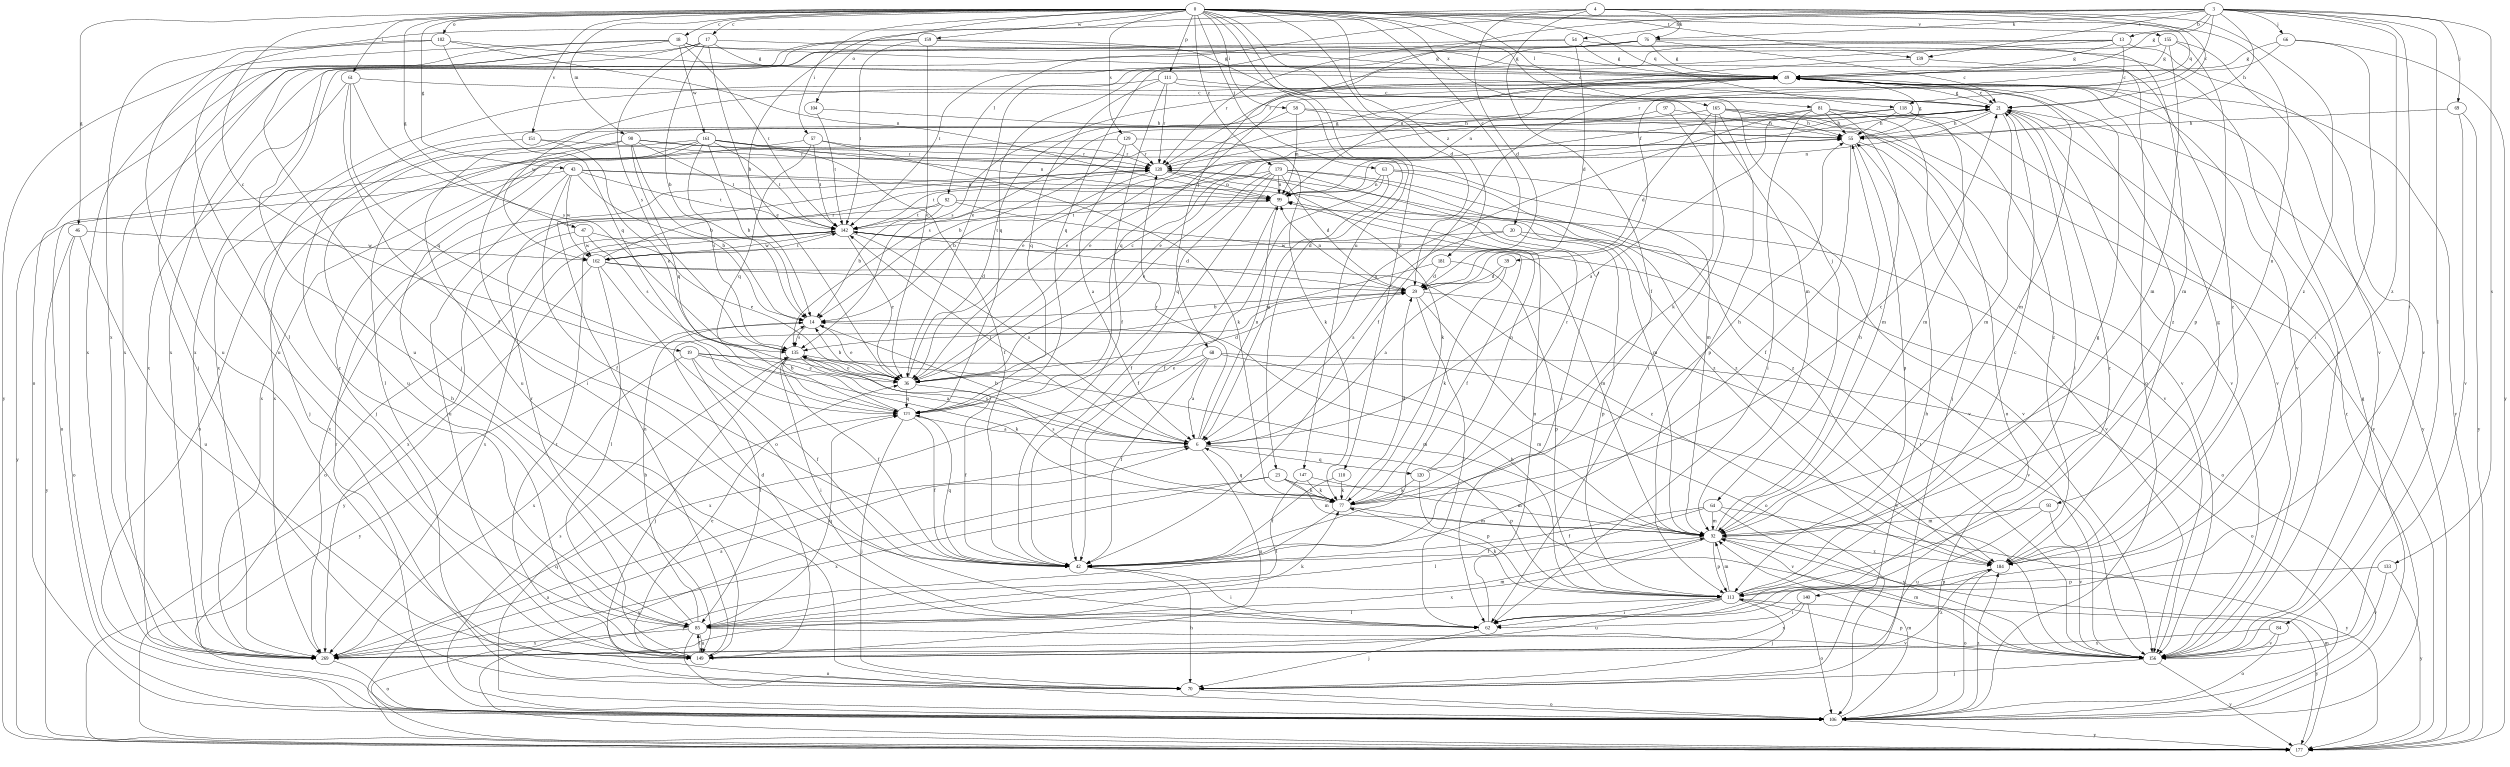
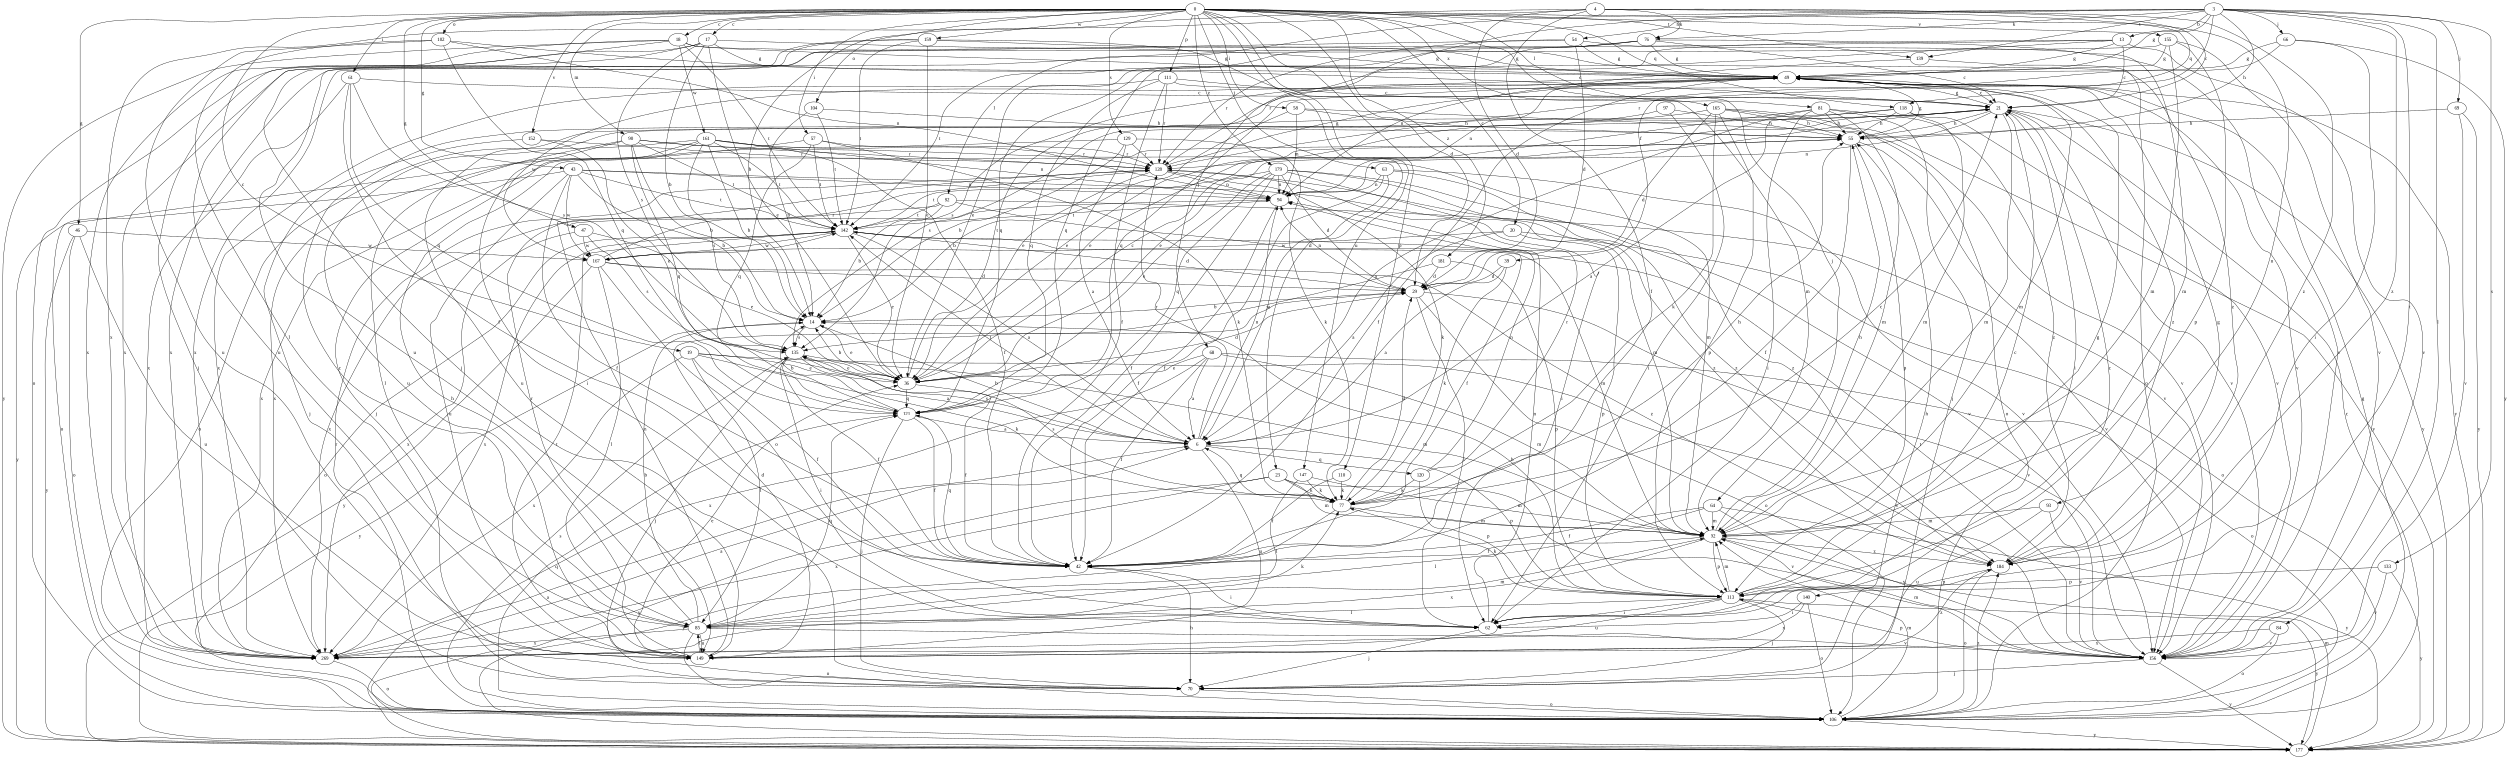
(532, 139) -> (532, 139)
(1279, 200) -> (1279, 200)
none -> (782, 201)
(596, 261) -> (596, 261)
